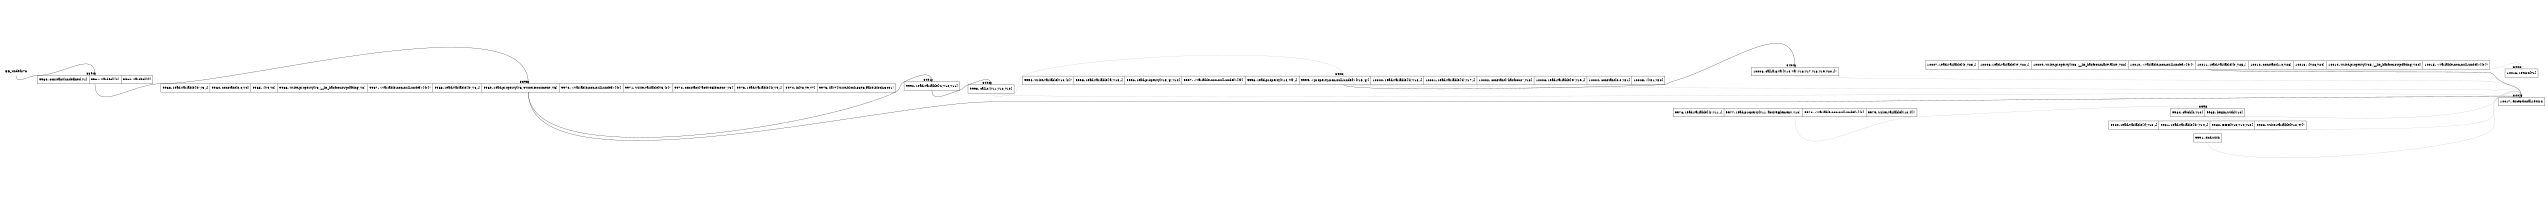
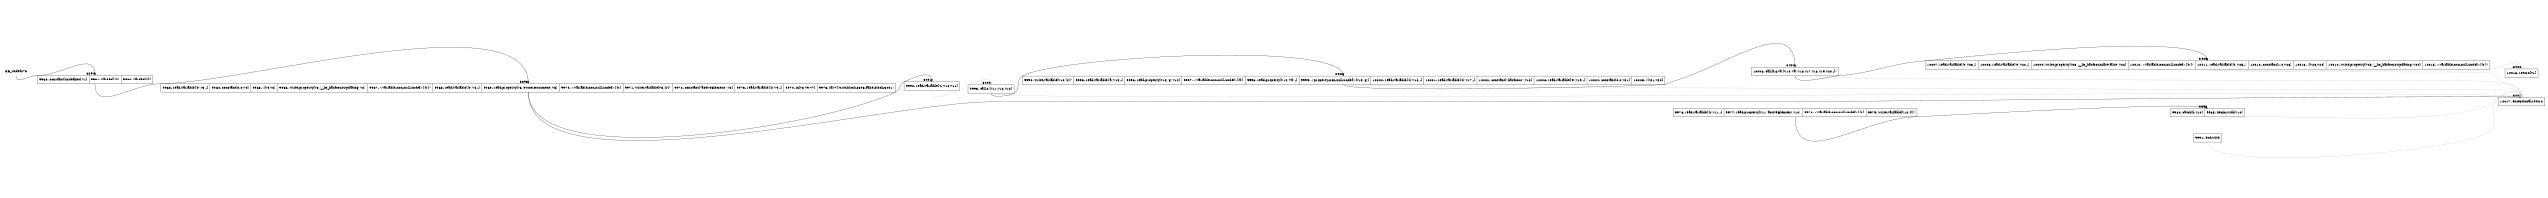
none -> (2000, 54)
(1161, 57) -> (1161, 57)
(2369, 72) -> (2369, 72)
(961, 90) -> (961, 90)
(1991, 113) -> (1991, 113)
(2208, 125) -> none
